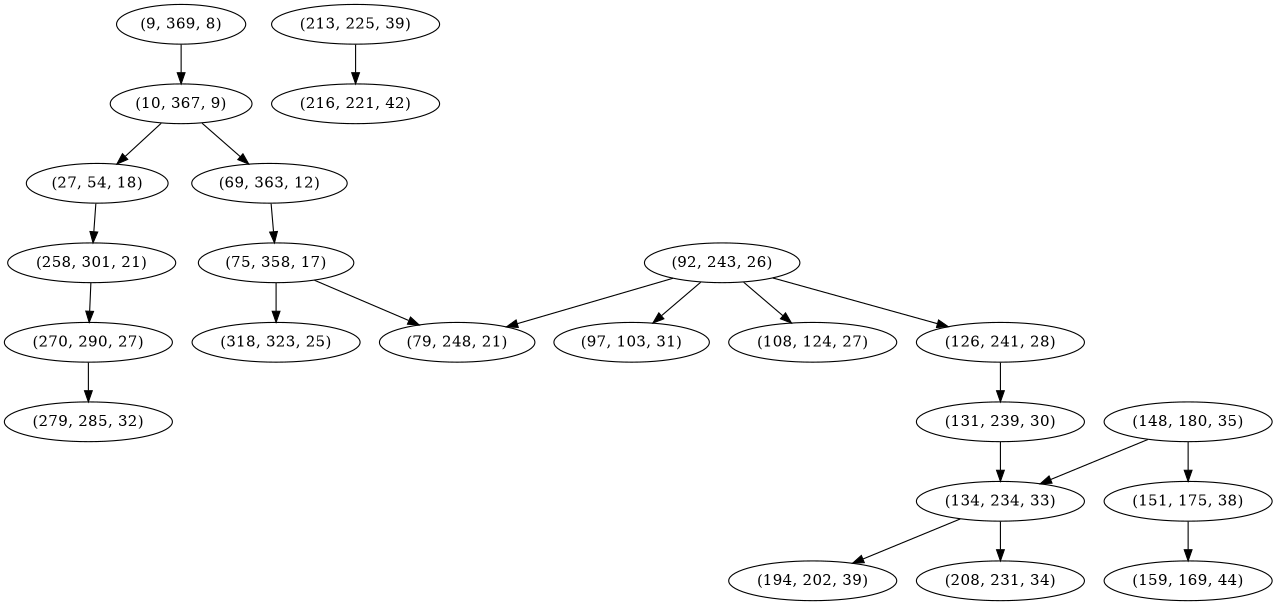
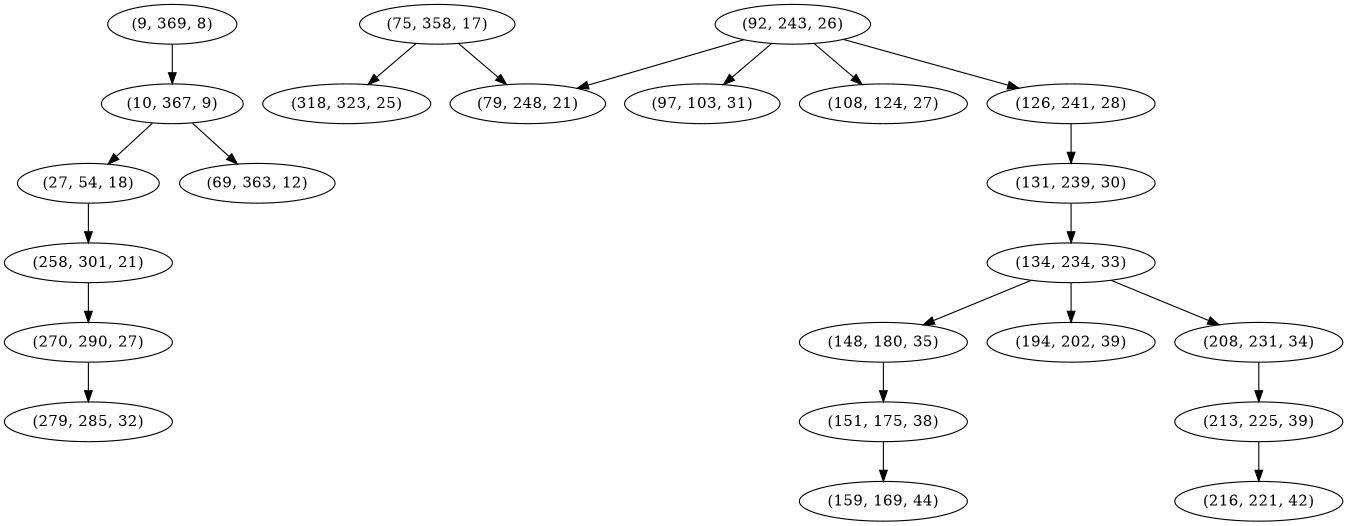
(272, 218) -> none
none -> (1259, 377)
(1099, 459) -> (982, 300)
